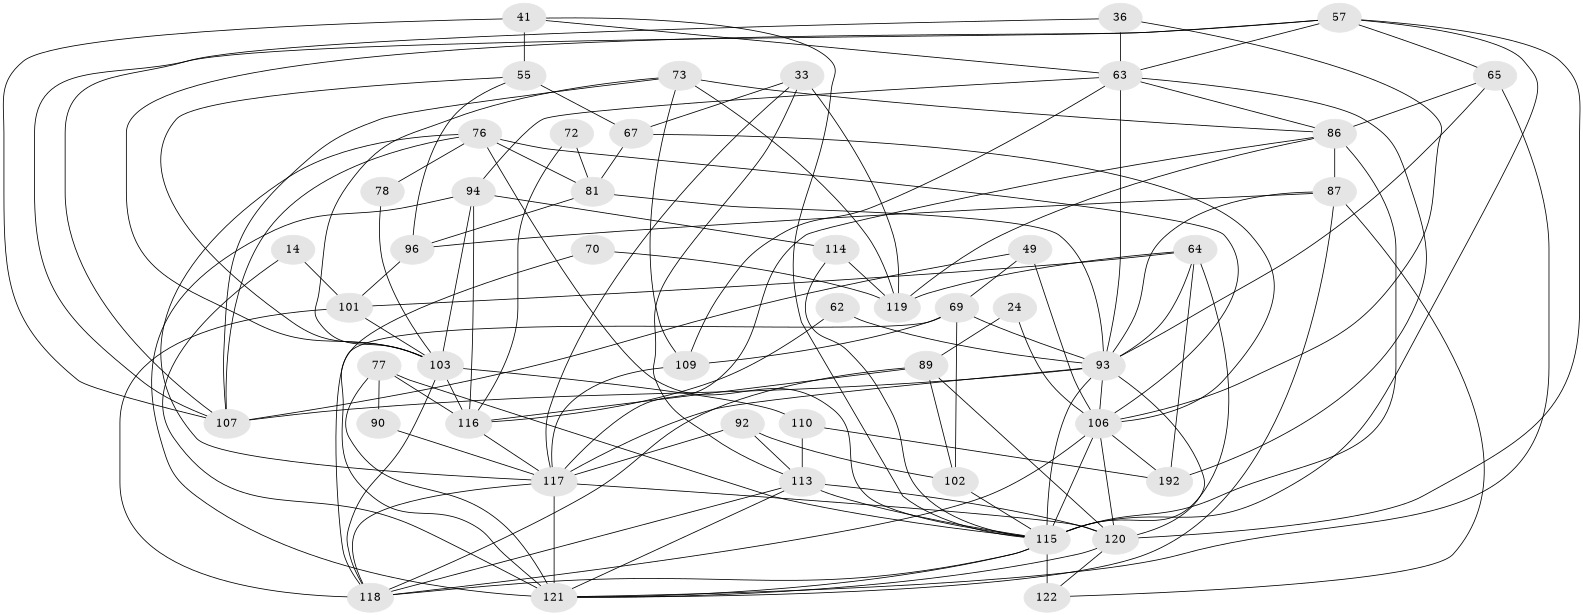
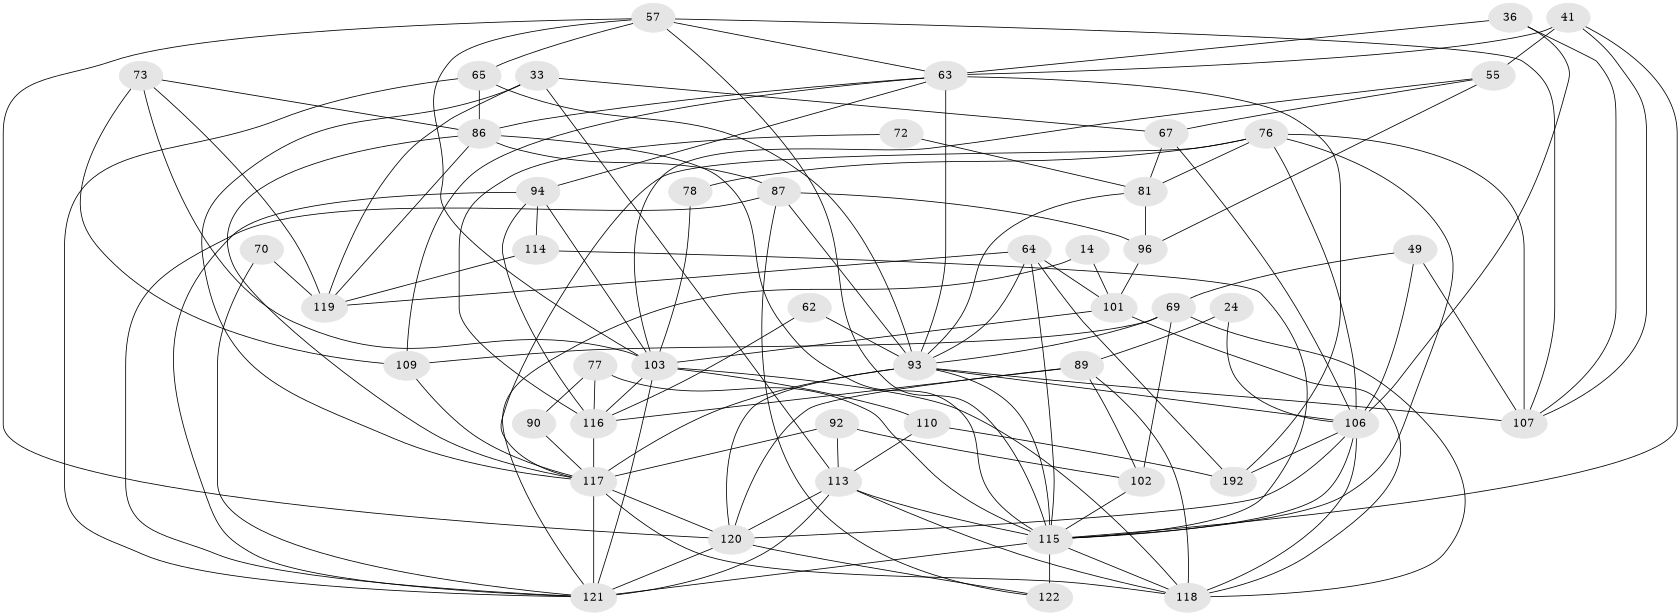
(344, 135) -> none
(425, 489) -> (628, 483)
